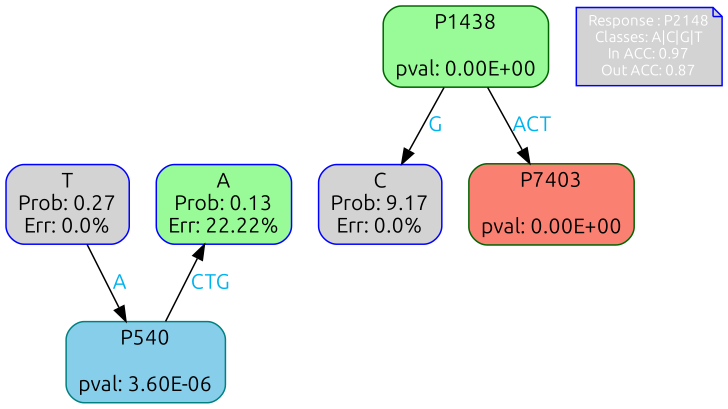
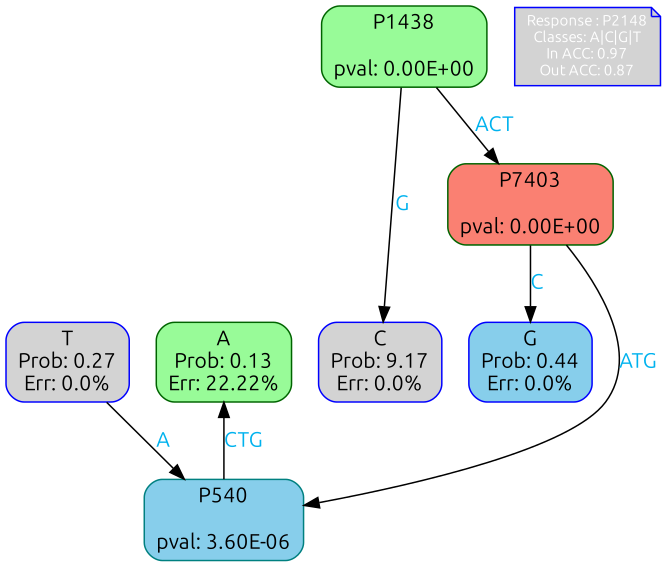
(224, 204) -> (224, 362)
none -> (530, 362)
none -> (551, 439)
